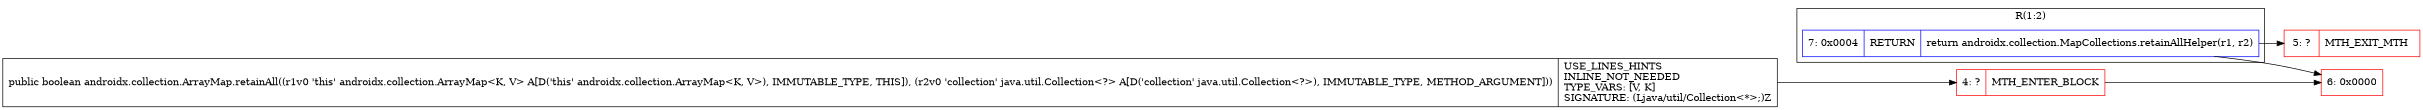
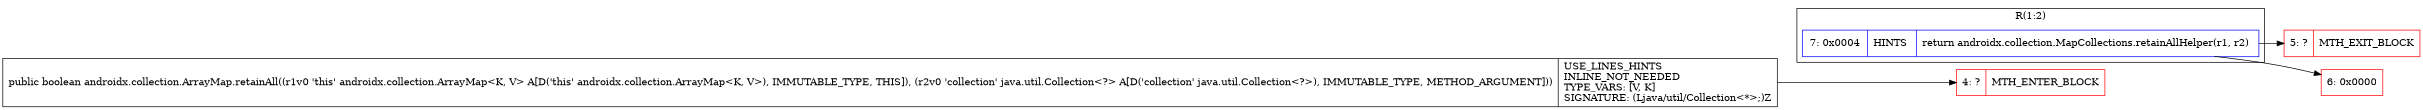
(1892, 43) -> (1890, 43)
(2366, 43) -> (2367, 43)
(2209, 83) -> none
